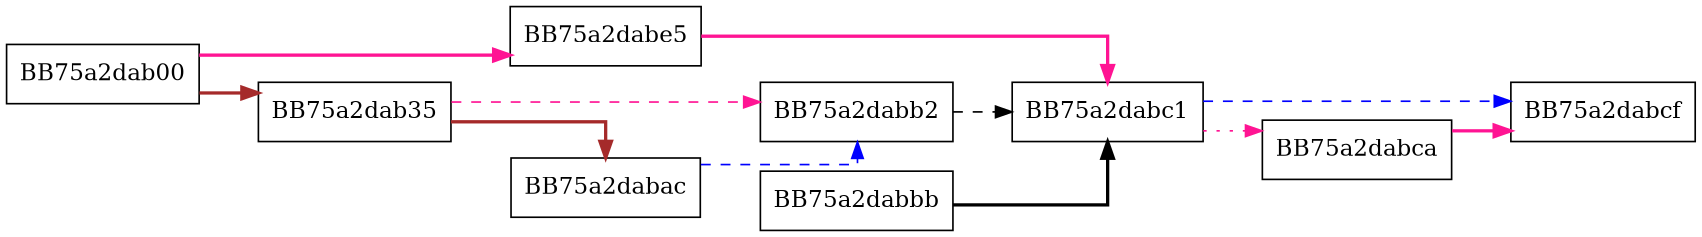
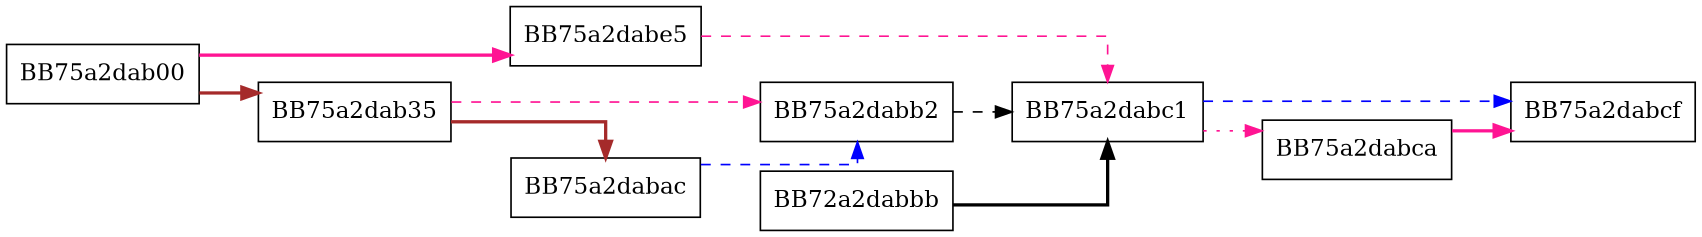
(919, 36) -> (919, 36)
(857, 201) -> (857, 201)
